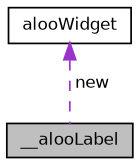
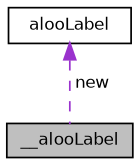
(70, 26) -> (70, 26)
